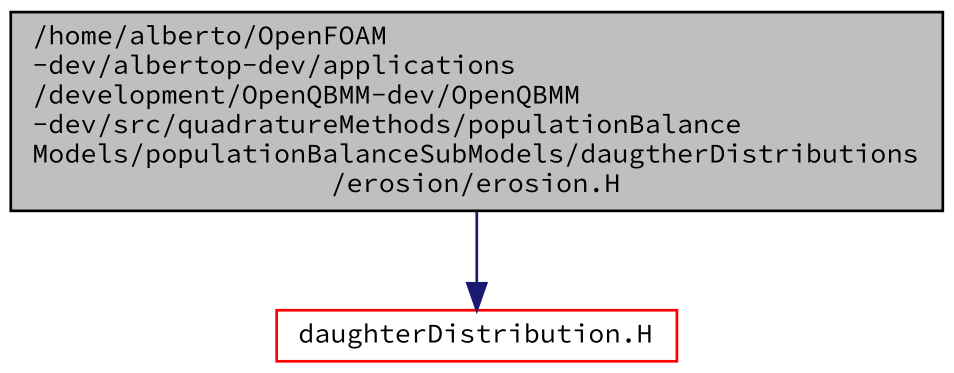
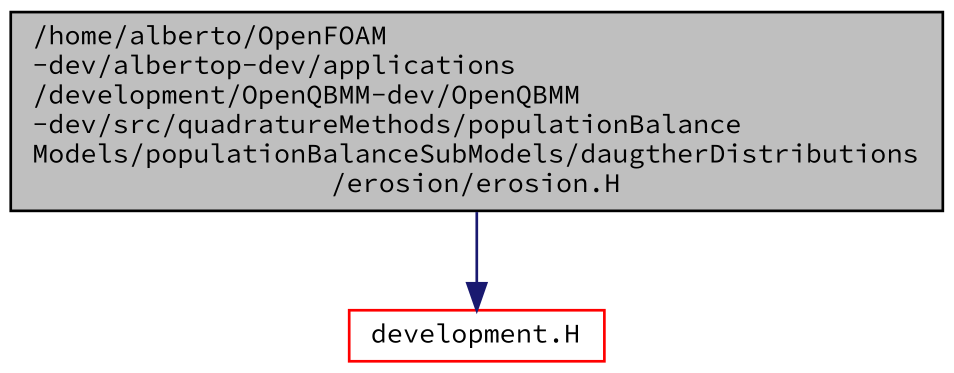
(477, 336) -> (477, 336)
